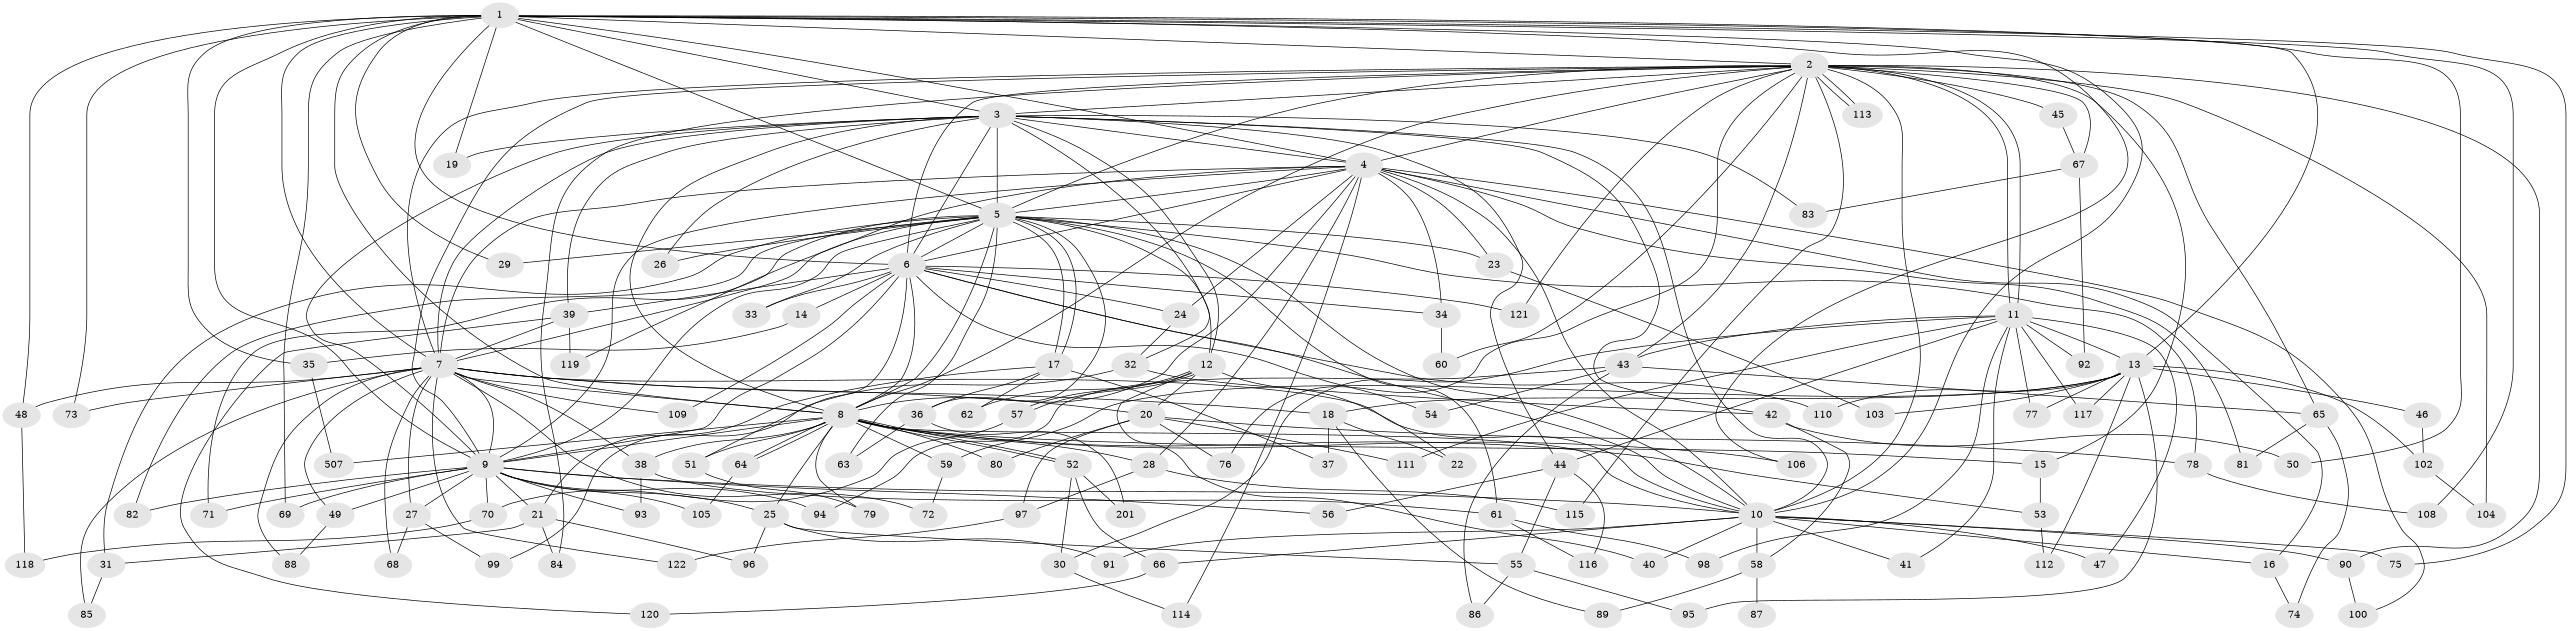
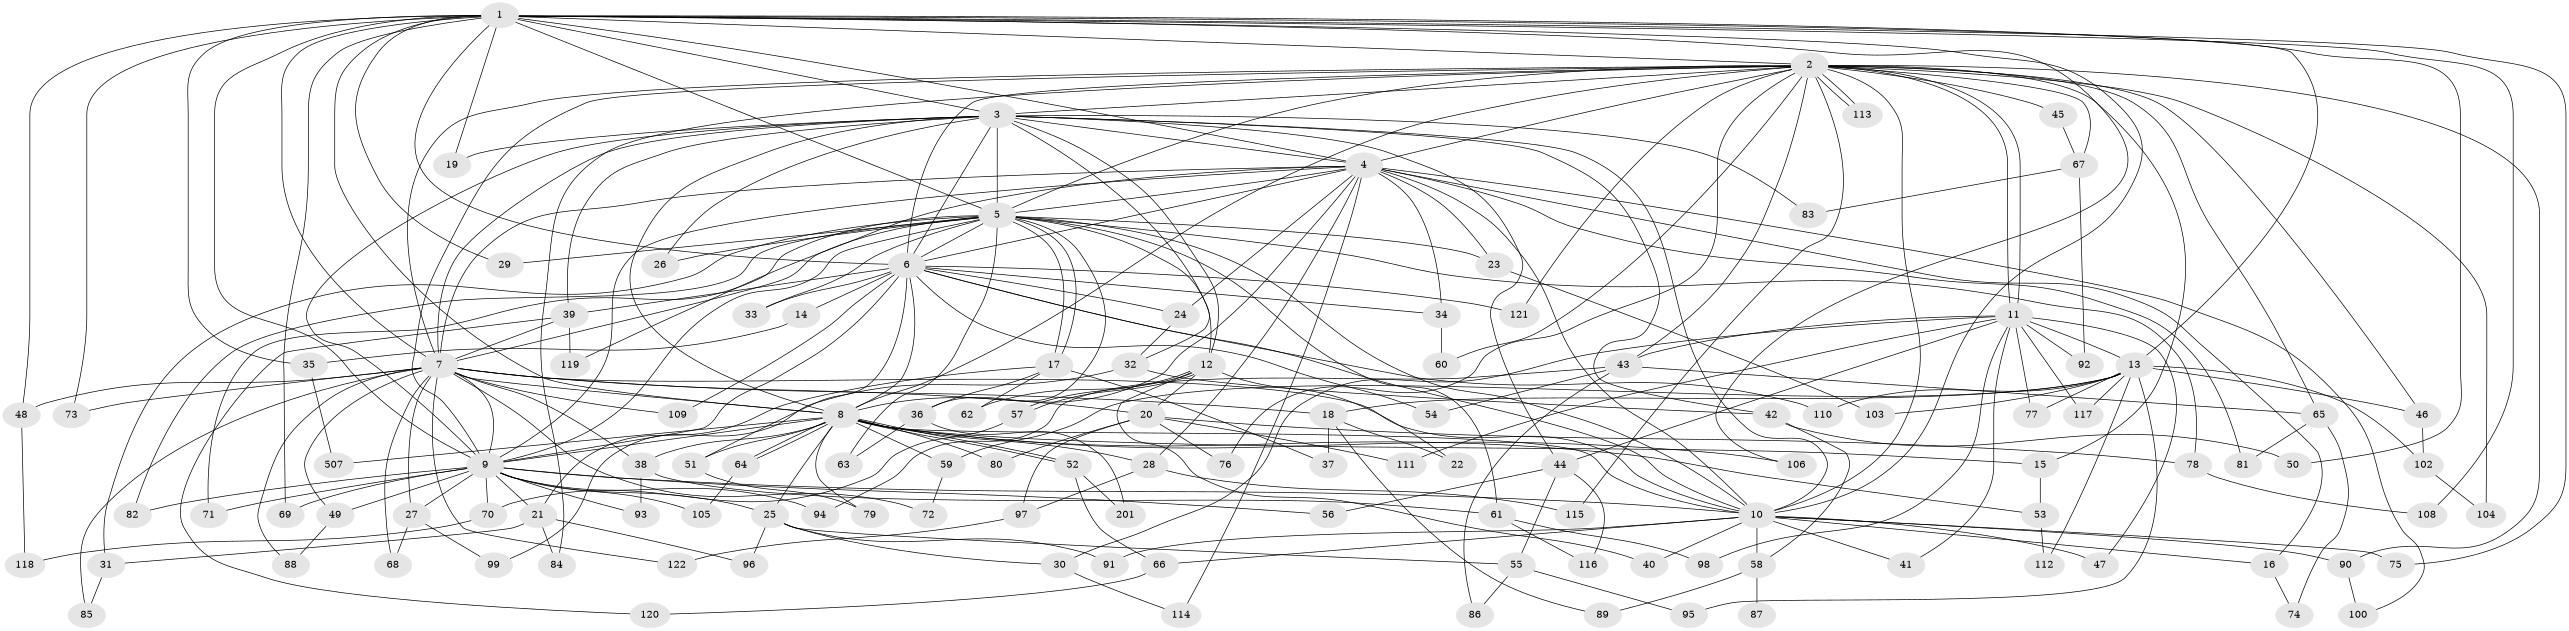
none -> (2184, 122)
(948, 337) -> none
(1066, 515) -> (911, 552)
